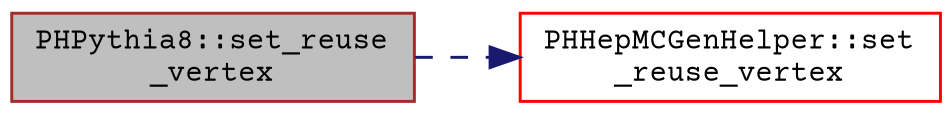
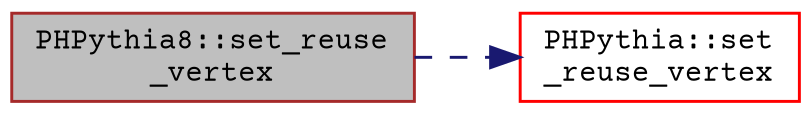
(730, 57) -> (660, 57)
